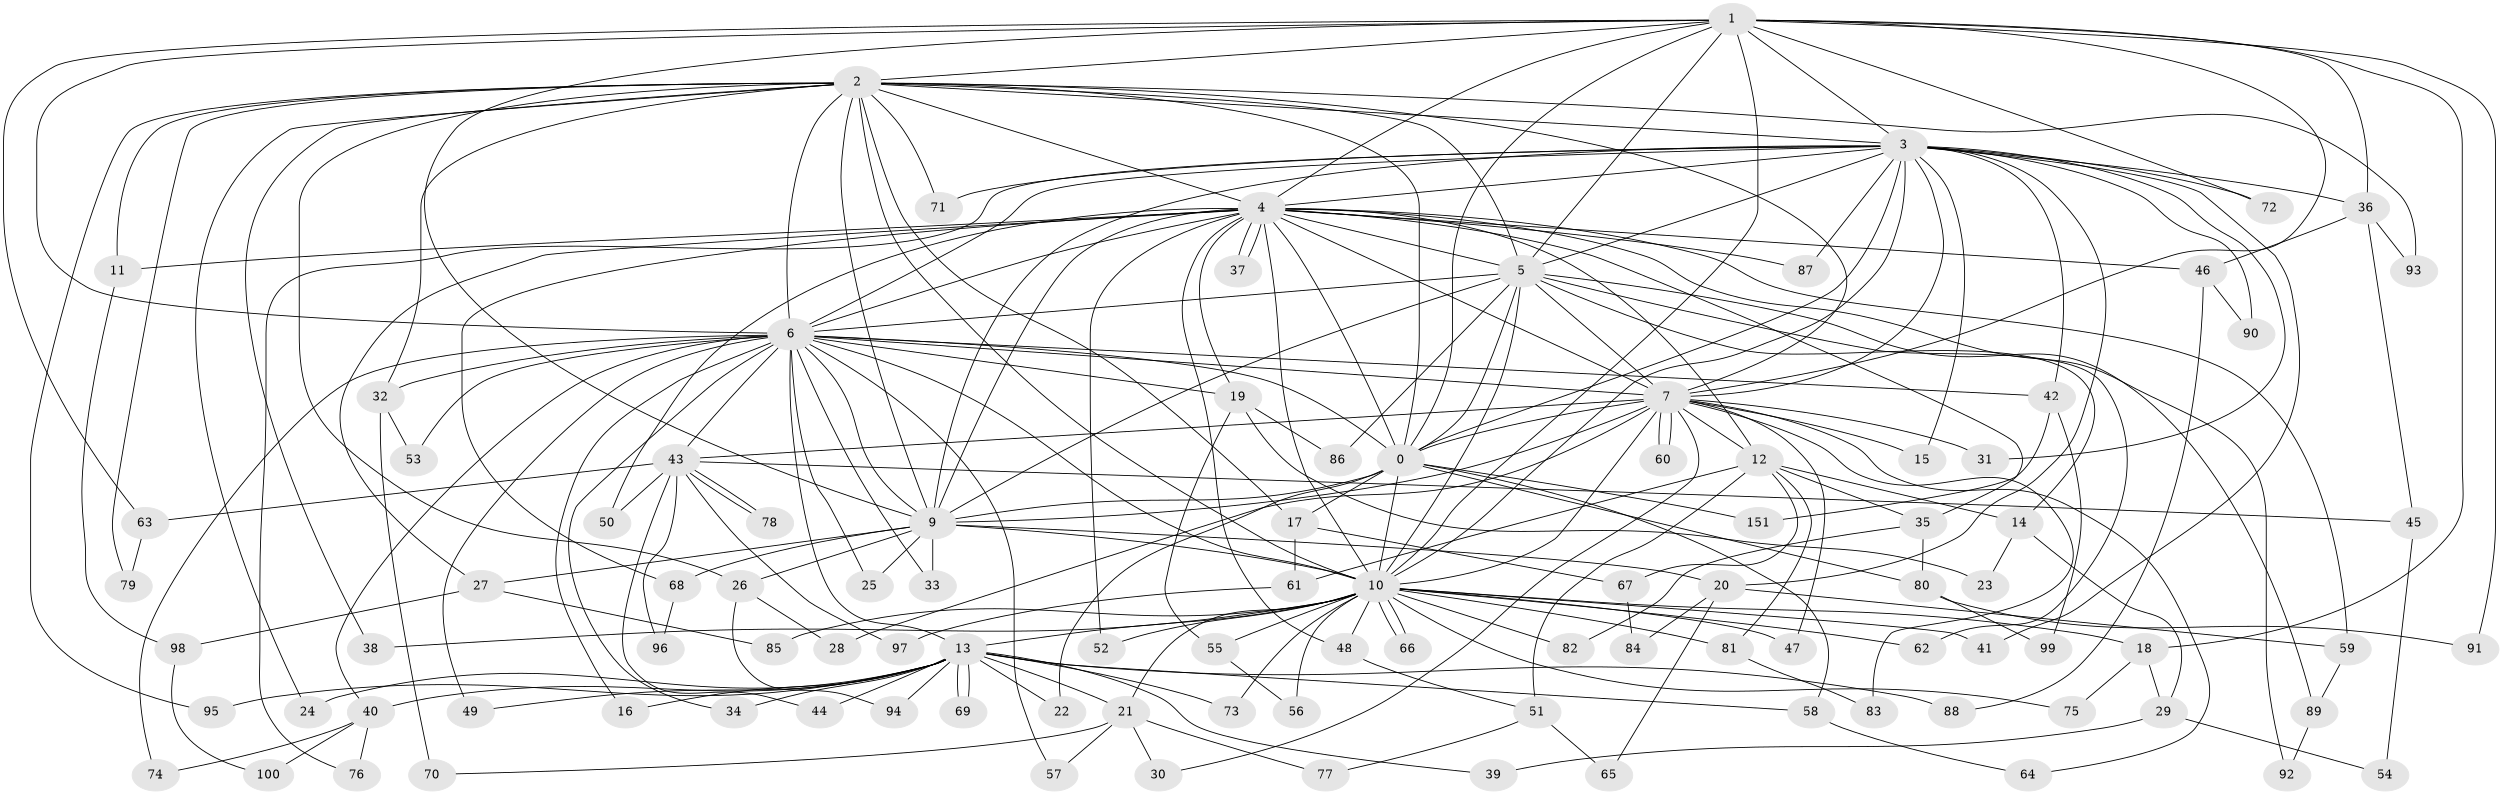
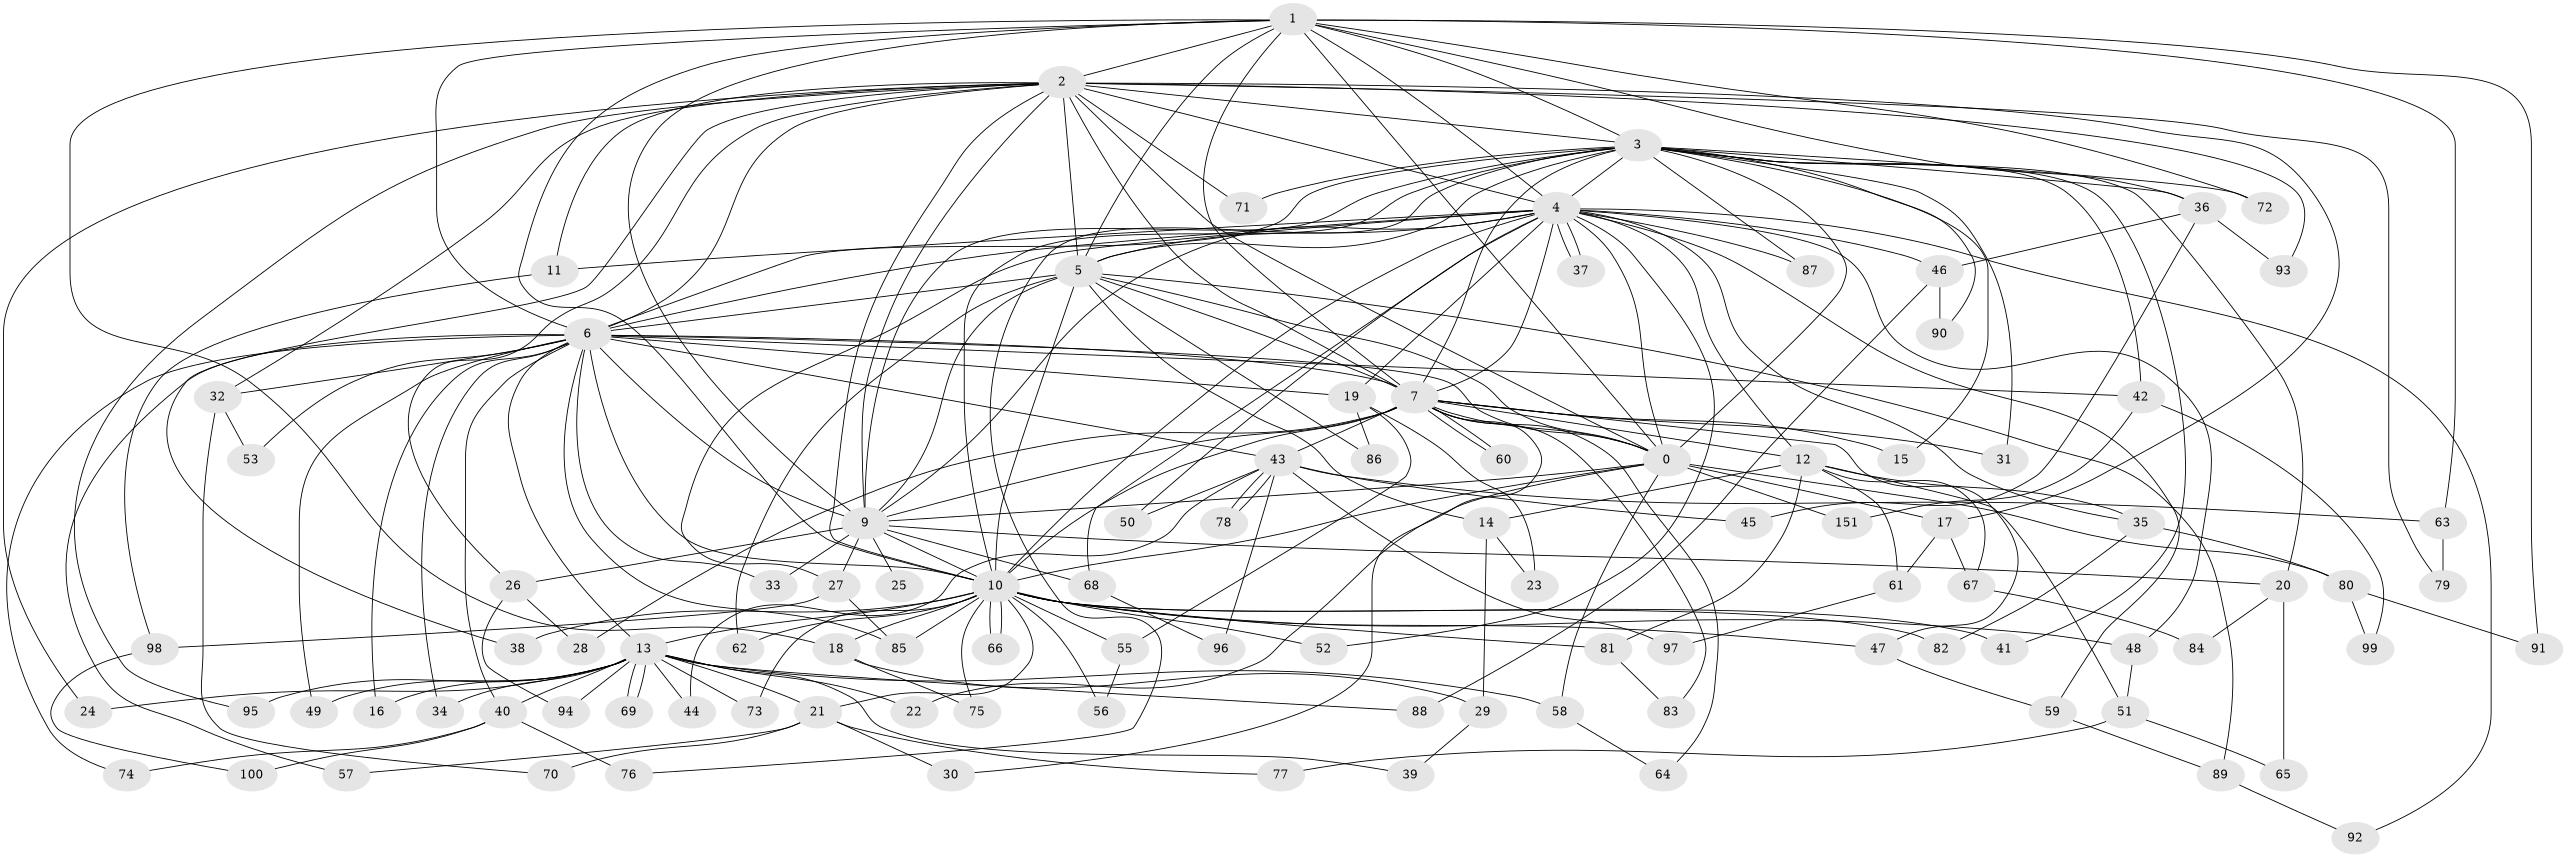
(811, 472) -> (635, 577)
(1948, 609) -> (1964, 684)
(2385, 775) -> none
